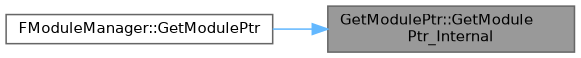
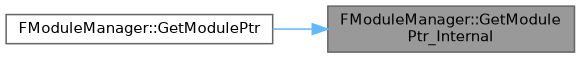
(451, 29) -> (451, 29)
